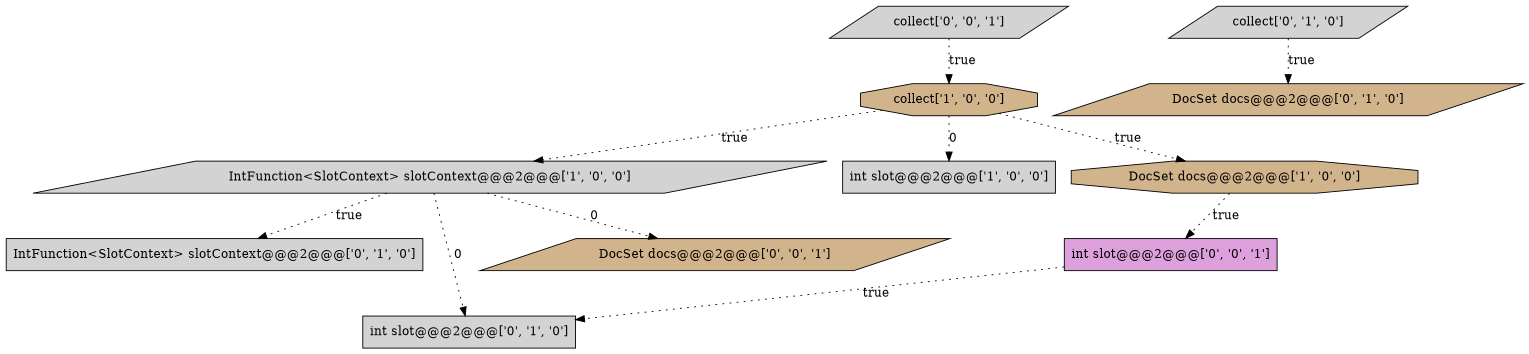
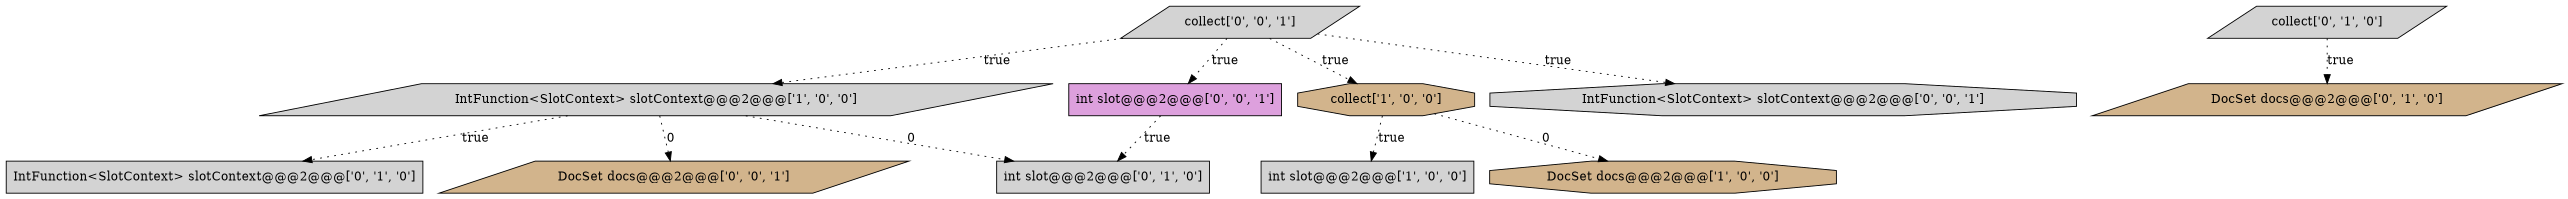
none -> (1783, 100)
(713, 135) -> (953, 60)
(953, 138) -> (1392, 138)
(1128, 138) -> (1546, 138)
(1211, 213) -> (1211, 58)
